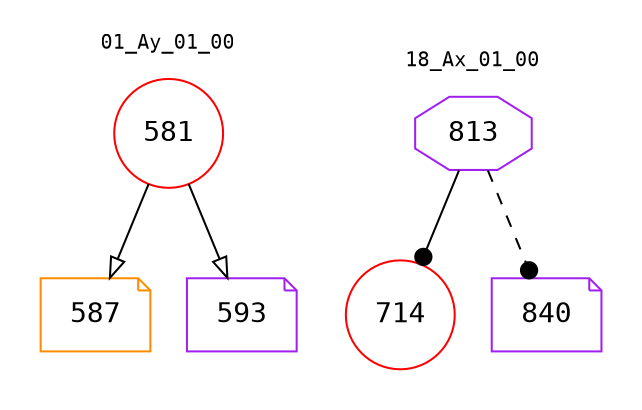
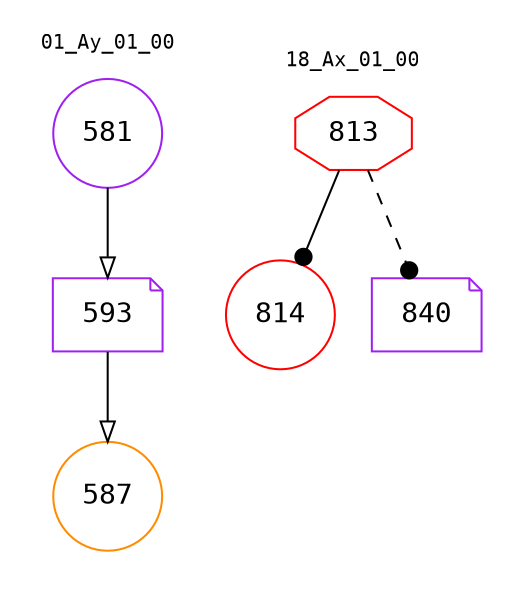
(169, 133) -> (108, 133)
(473, 133) -> (354, 133)
(133, 221) -> (108, 387)
(96, 315) -> (108, 496)
(400, 315) -> (280, 315)
